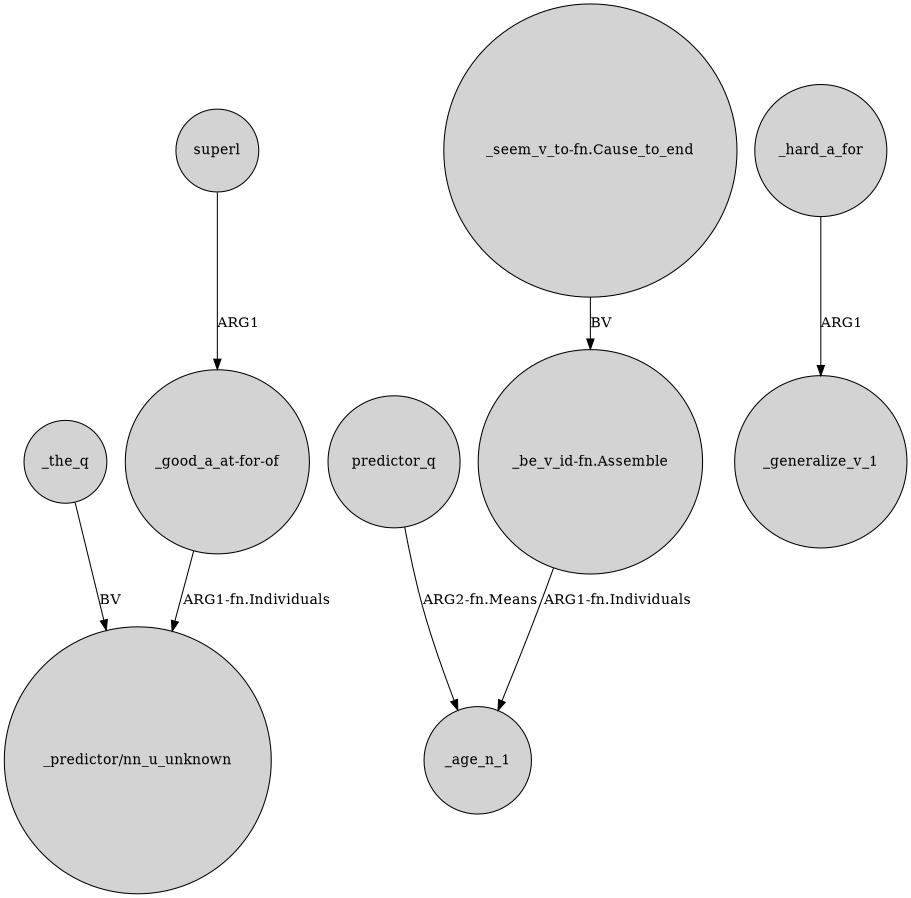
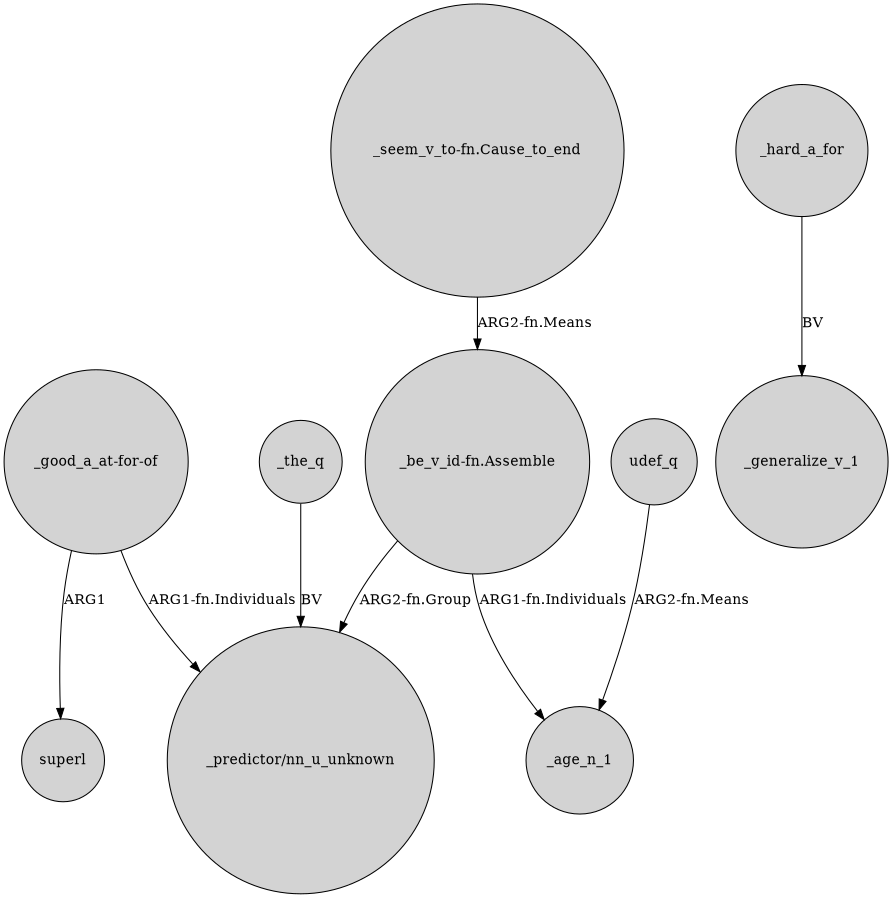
(217, 276) -> (61, 629)
(601, 323) -> (535, 323)
(842, 323) -> (813, 323)
(394, 462) -> (654, 462)
none -> (368, 580)
